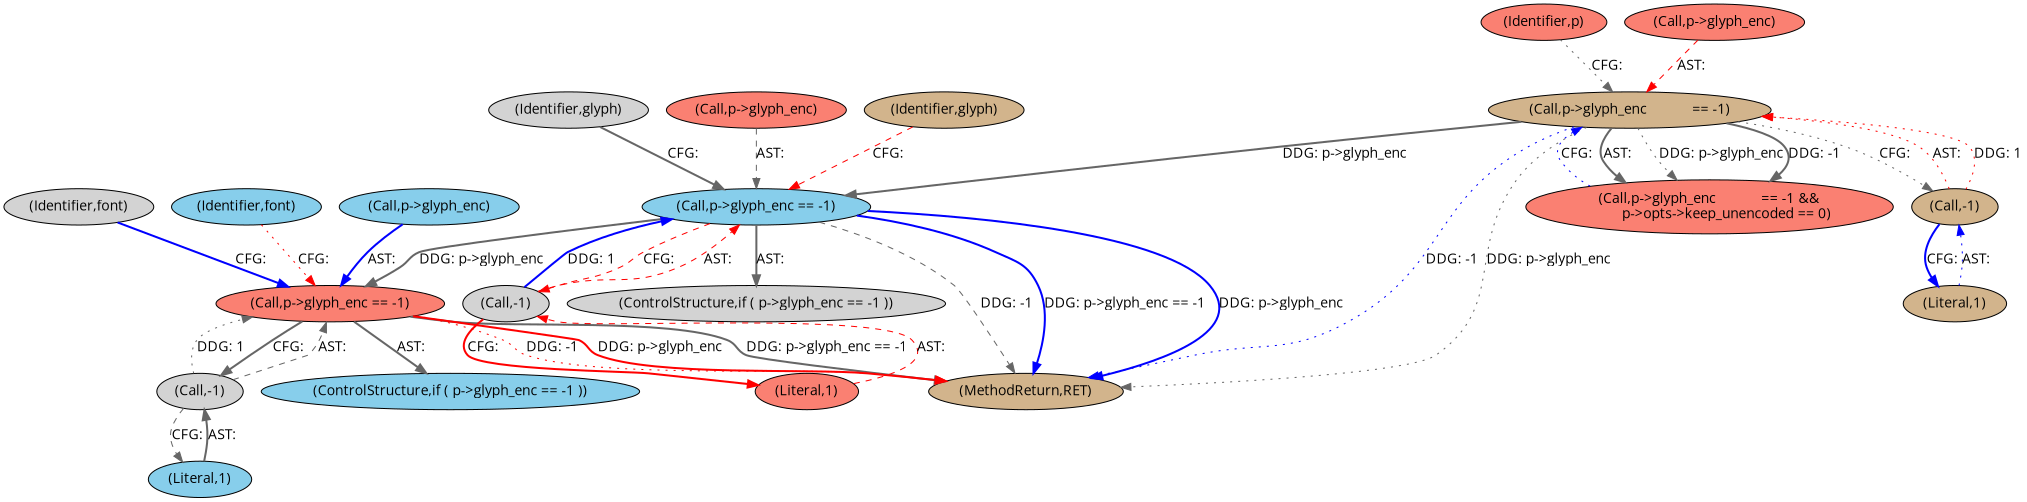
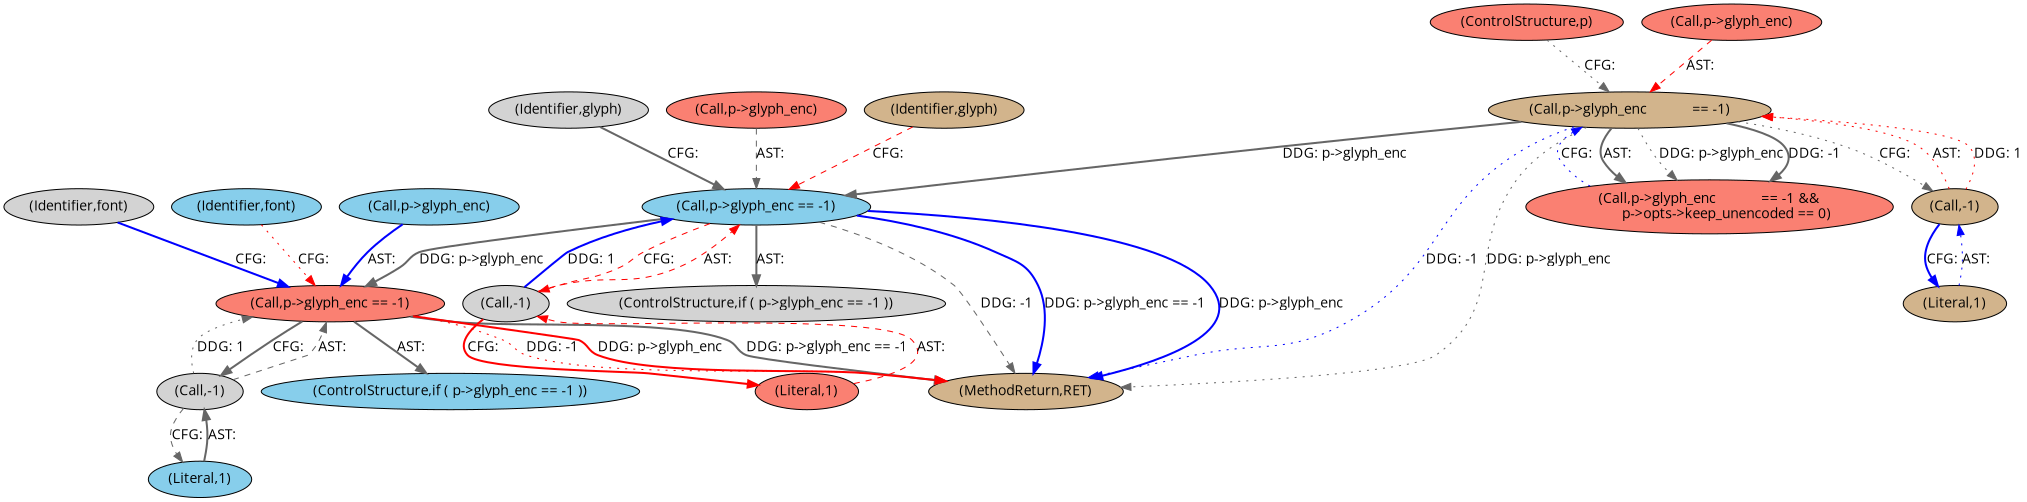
(1544, 22) -> (1527, 22)
